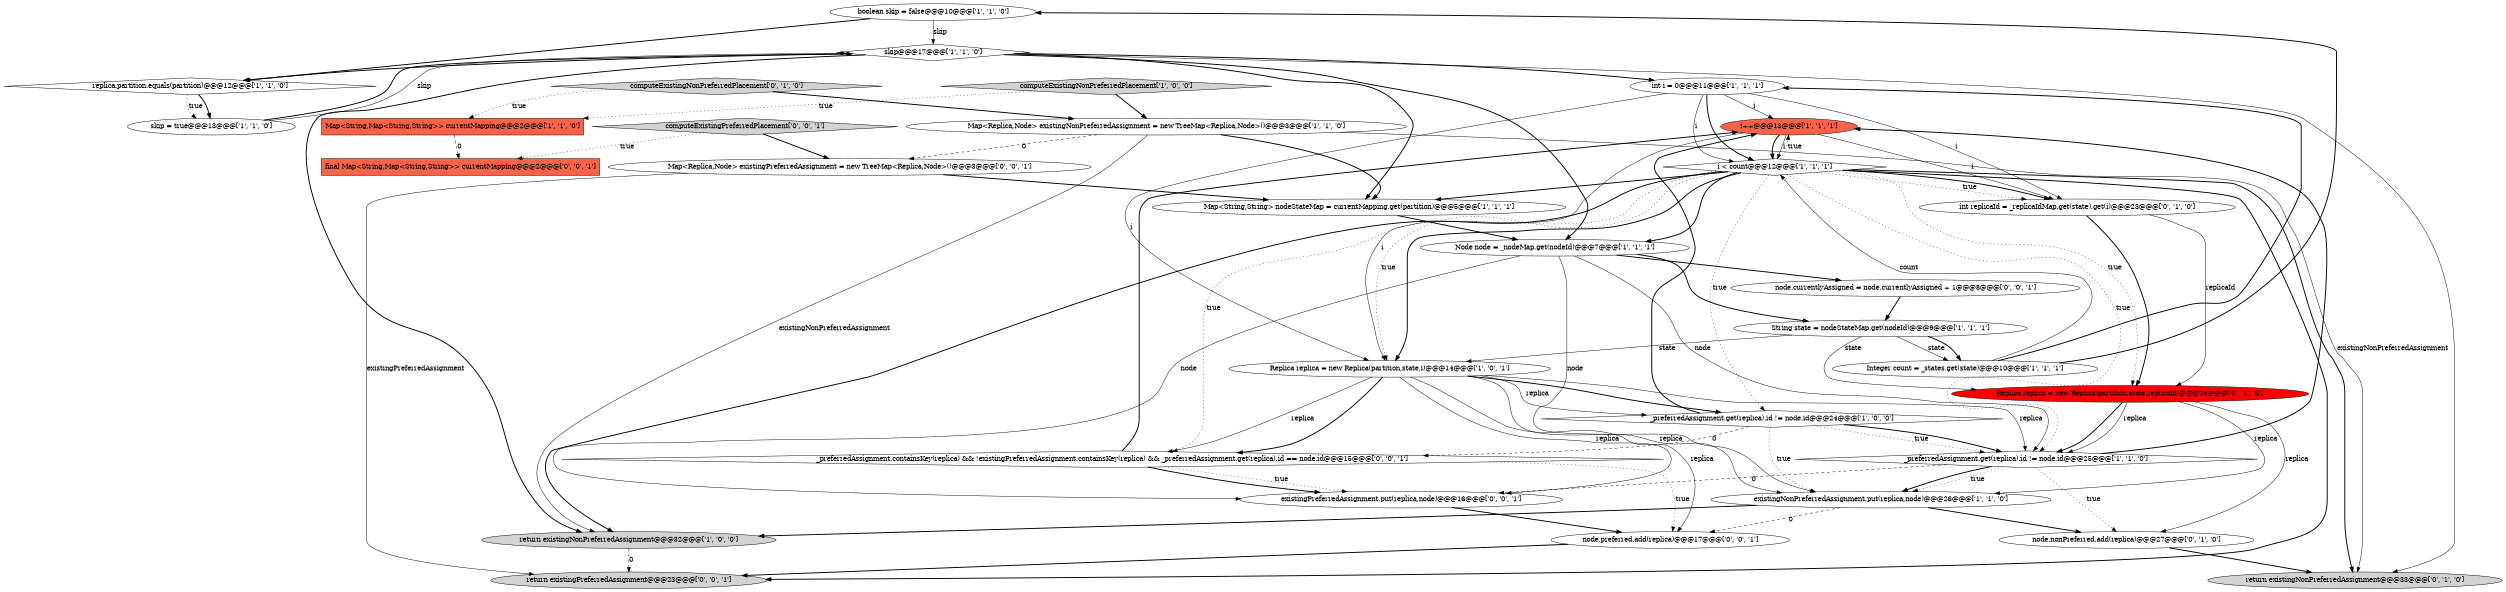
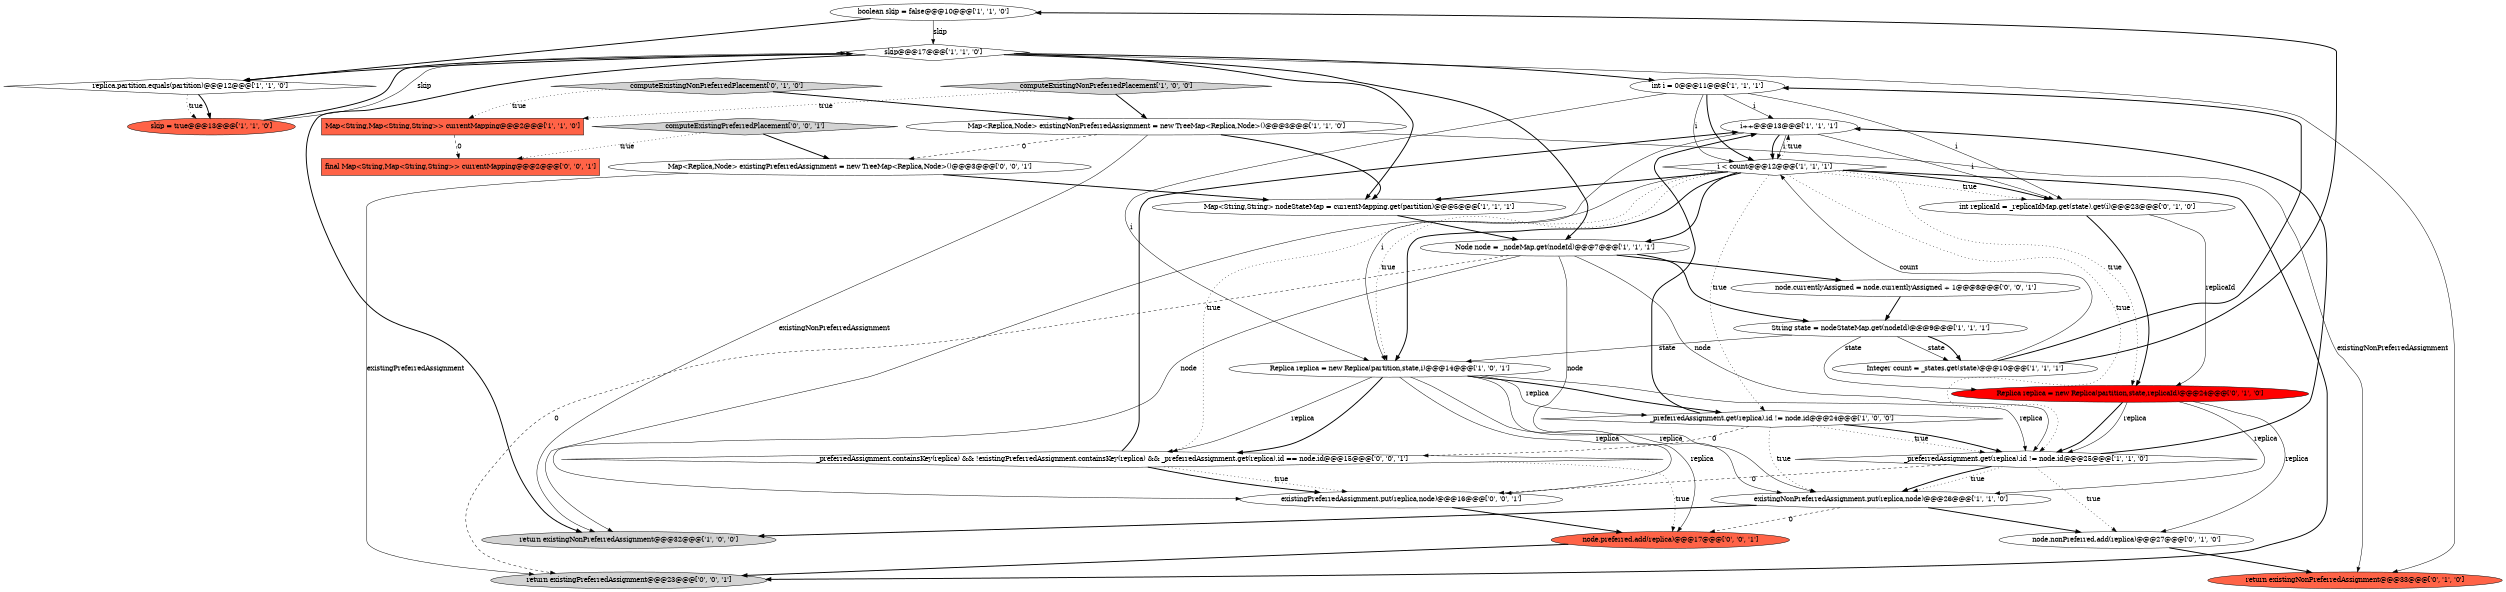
(211, 127) -> (211, 127)
(1789, 127) -> (1789, 127)
(2250, 192) -> none
(1081, 302) -> (1081, 302)
(1670, 540) -> (1670, 540)
(629, 558) -> (904, 345)
(2355, 580) -> (2355, 580)
